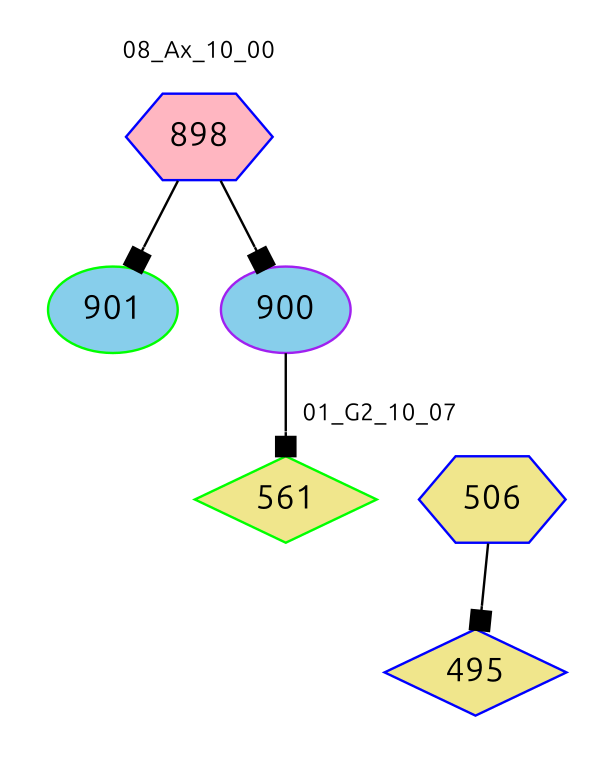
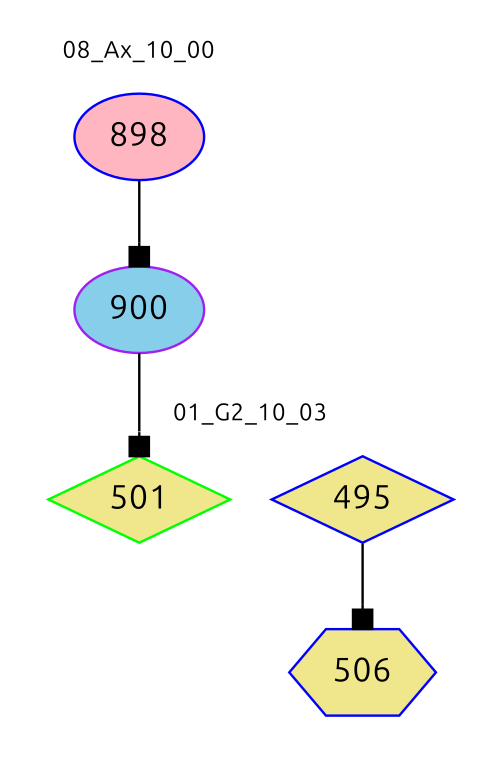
(199, 137) -> (139, 137)
(113, 310) -> none
(381, 414) -> (251, 414)
(286, 499) -> (139, 499)
(485, 575) -> (363, 574)
